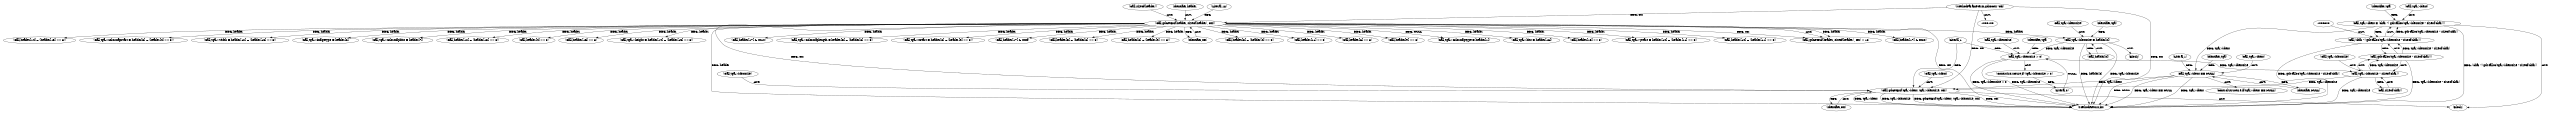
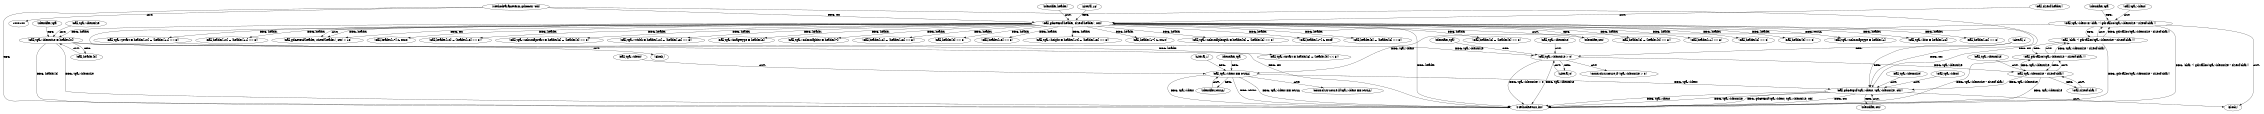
(2323, 24) -> none
(1059, 30) -> (887, 47)
(2157, 57) -> (7, 57)
(2404, 66) -> (2056, 66)
(2073, 74) -> (1558, 66)
(2044, 82) -> (1563, 64)
